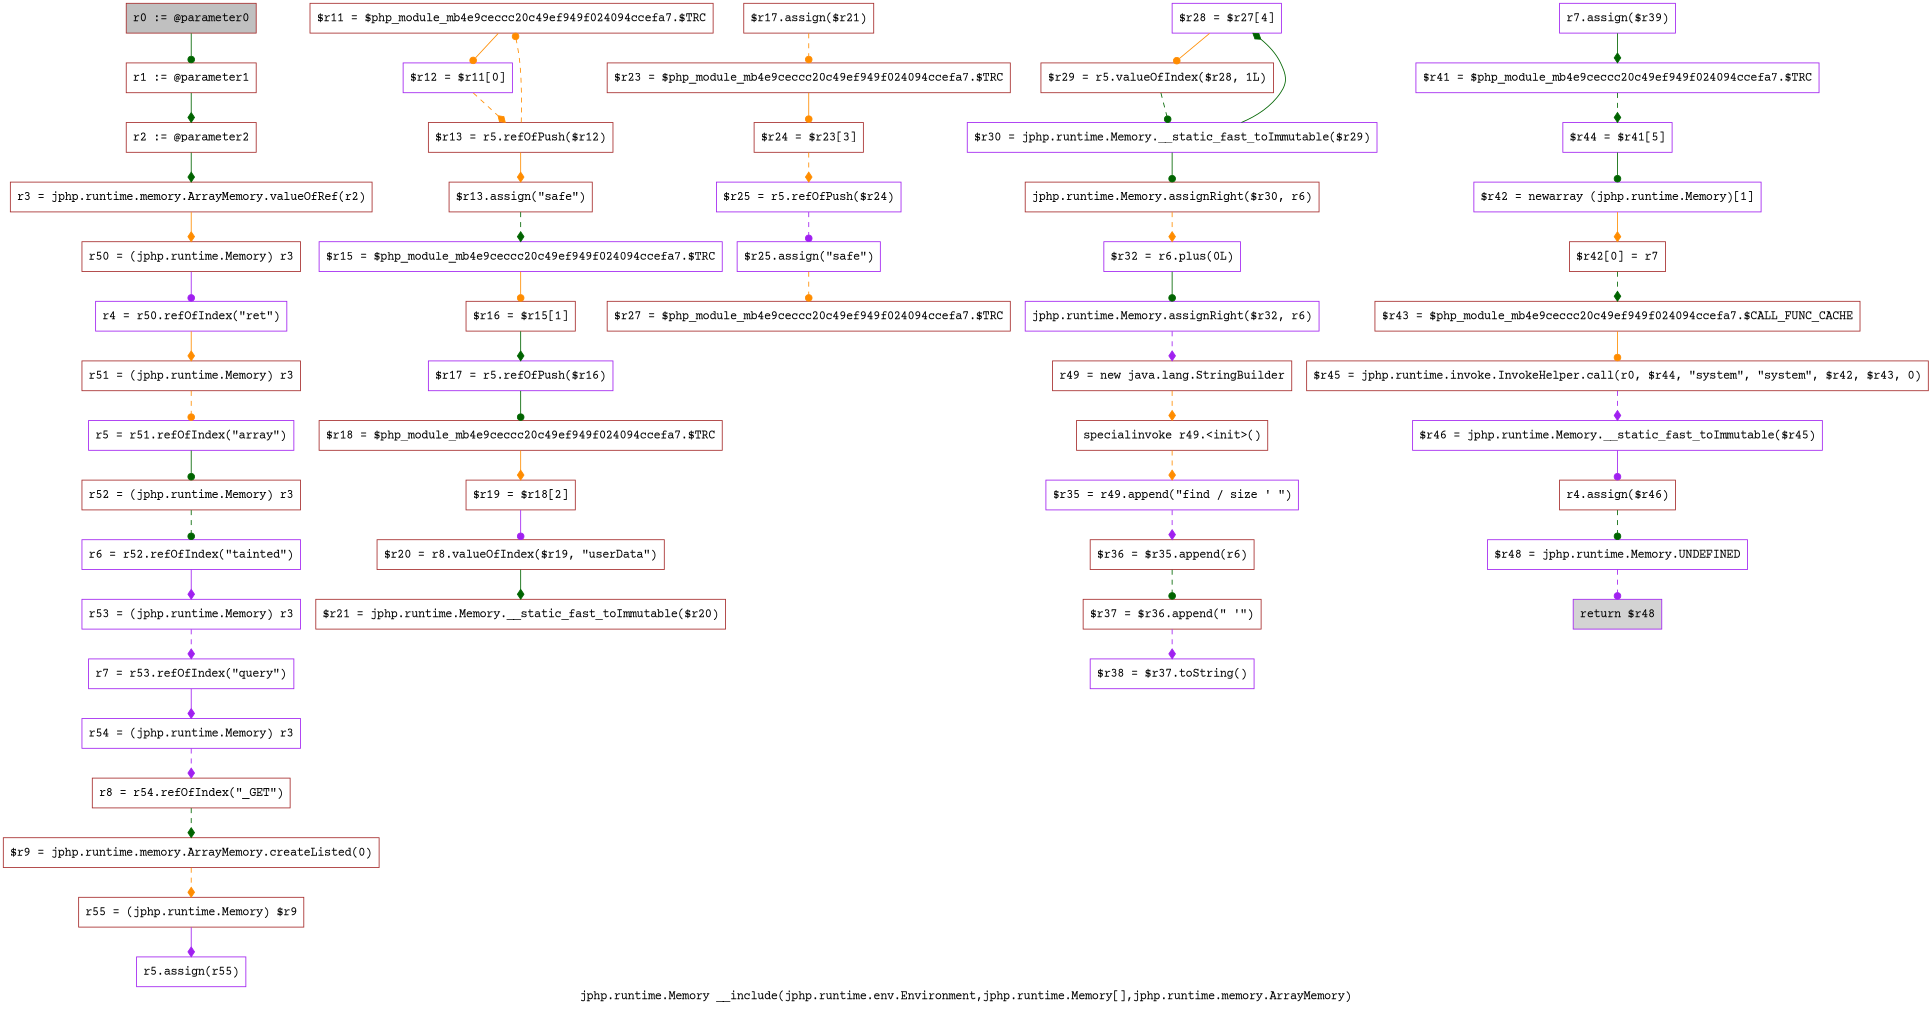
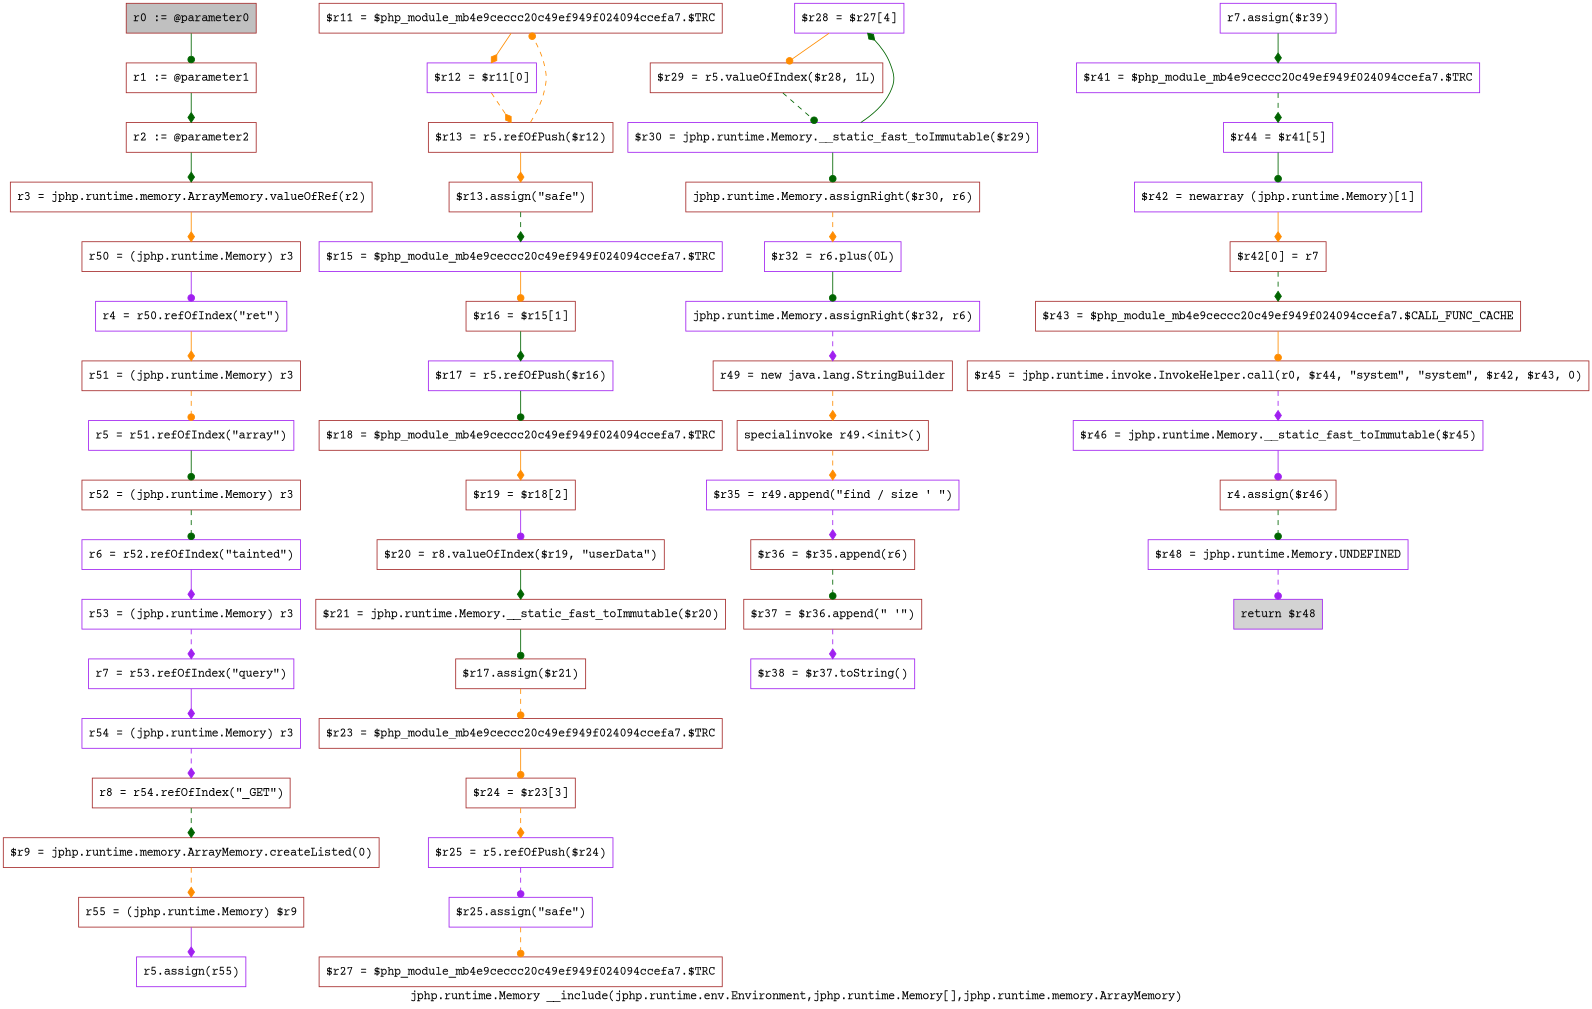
(487, 46) -> (504, 44)
none -> (521, 641)
